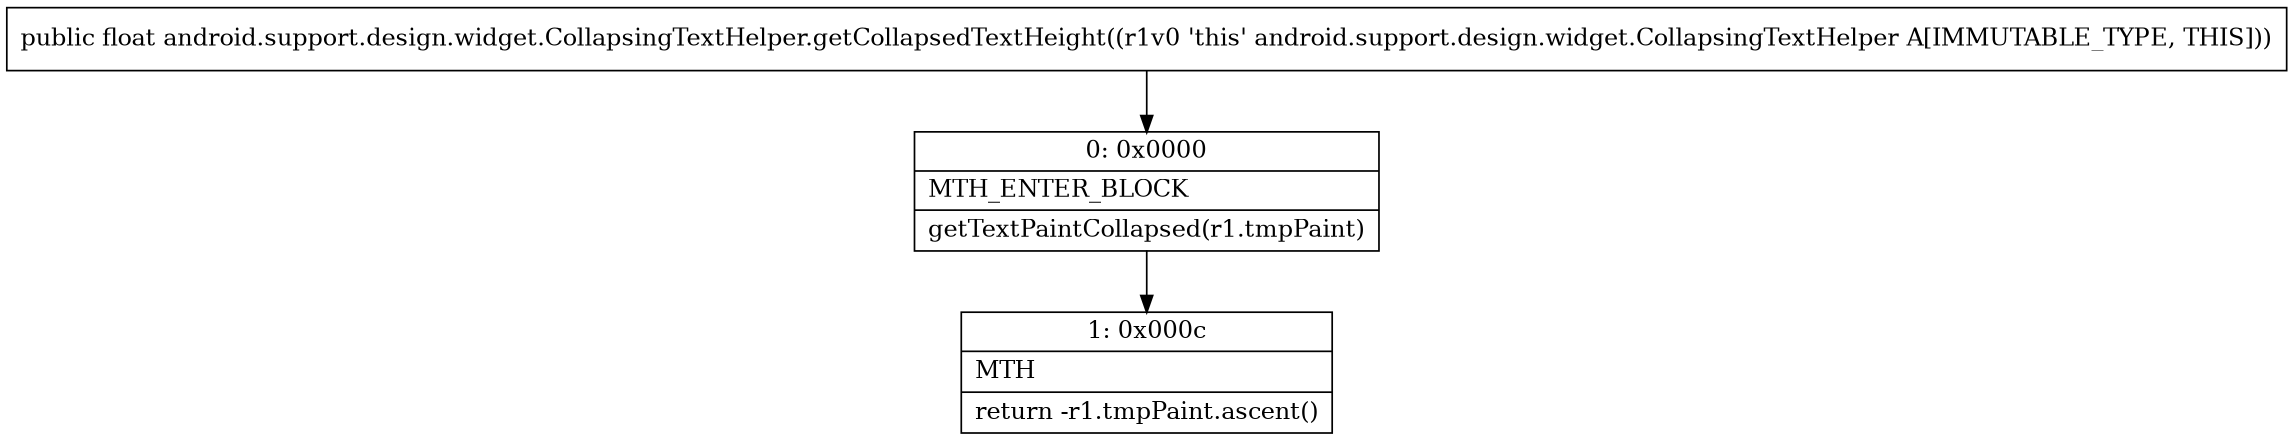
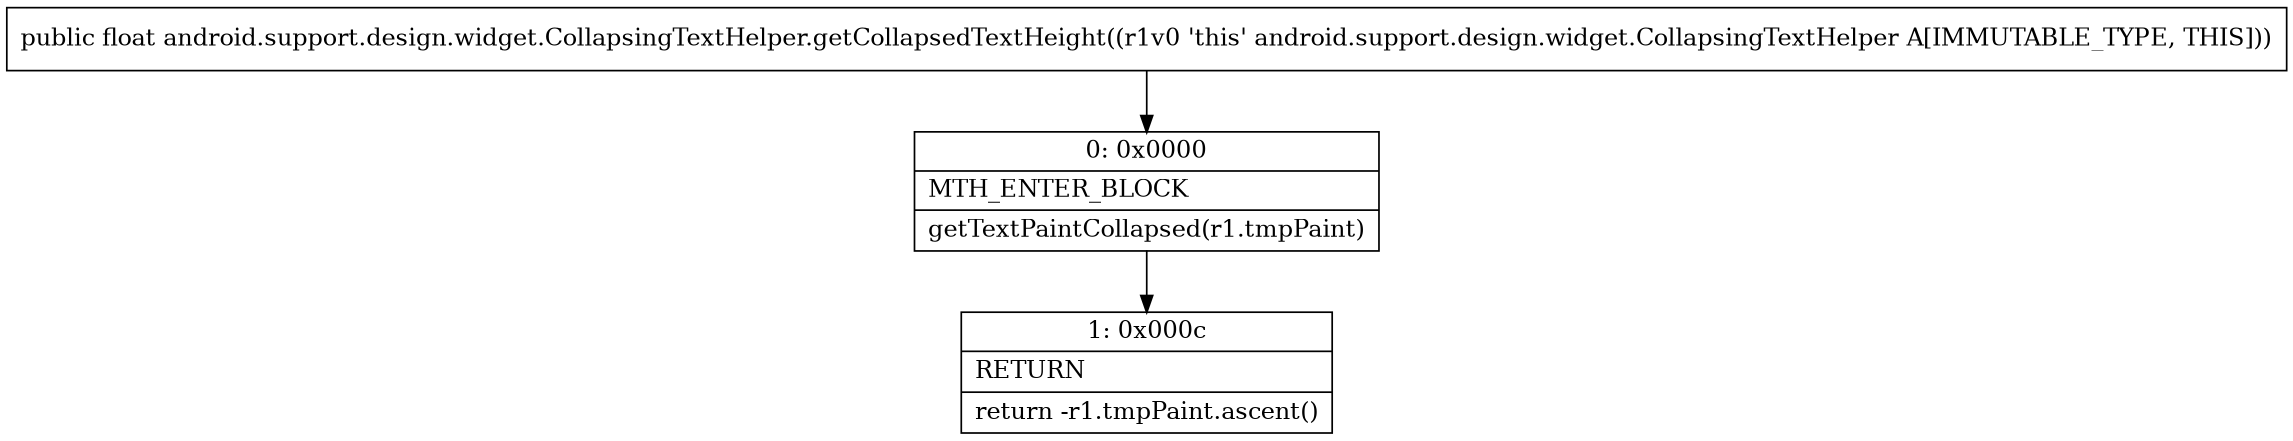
(1006, 371) -> (1030, 371)
